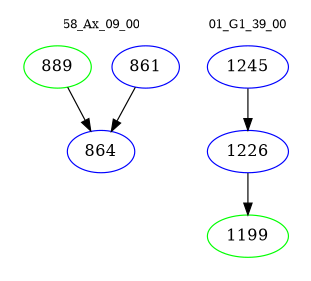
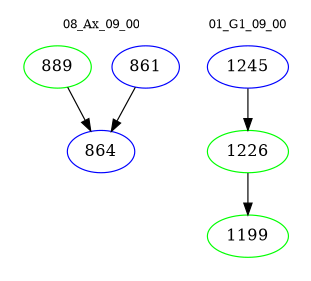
(102, 25) -> (102, 25)
(248, 25) -> (248, 25)
(248, 152) -> (248, 152)
